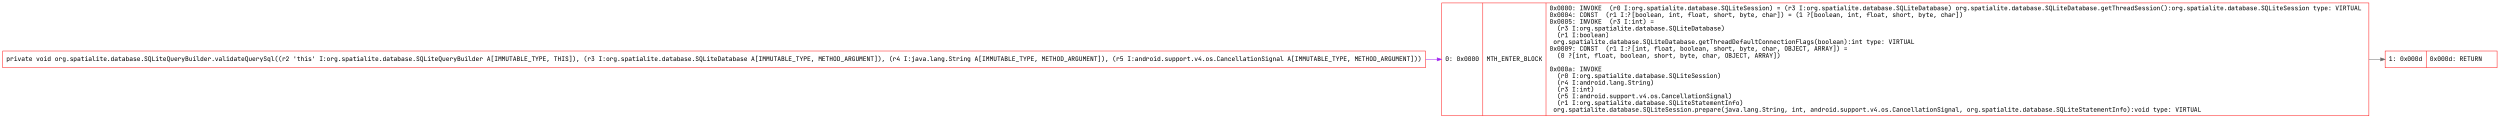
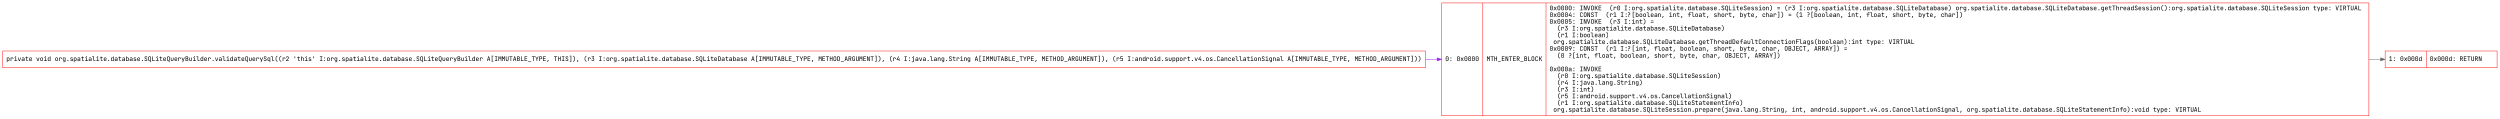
(1602, 83) -> (1596, 83)
